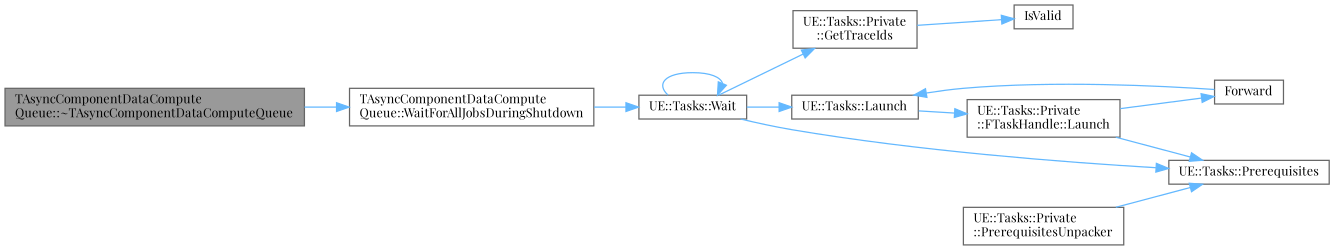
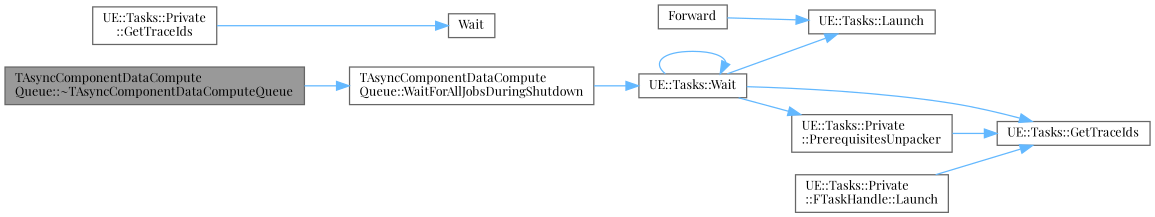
(1044, 17) -> (472, 26)
(761, 75) -> (763, 105)
(1161, 103) -> none
(937, 112) -> none
(1249, 172) -> (1074, 133)
